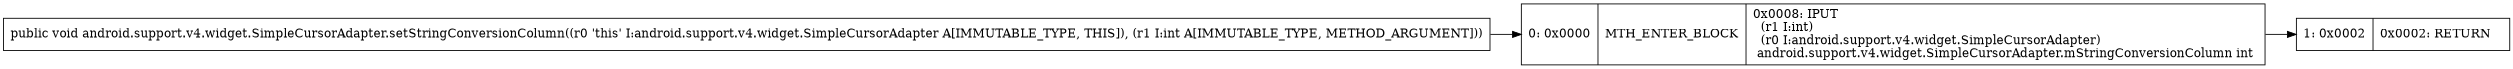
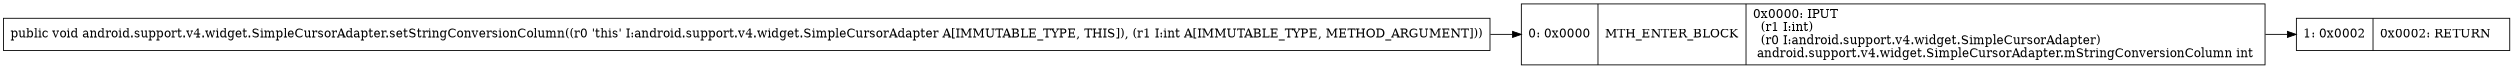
(1800, 14) -> (1800, 14)
